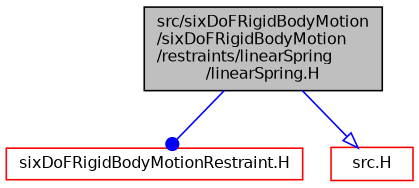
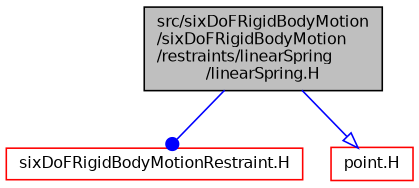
(372, 164) -> (372, 164)
